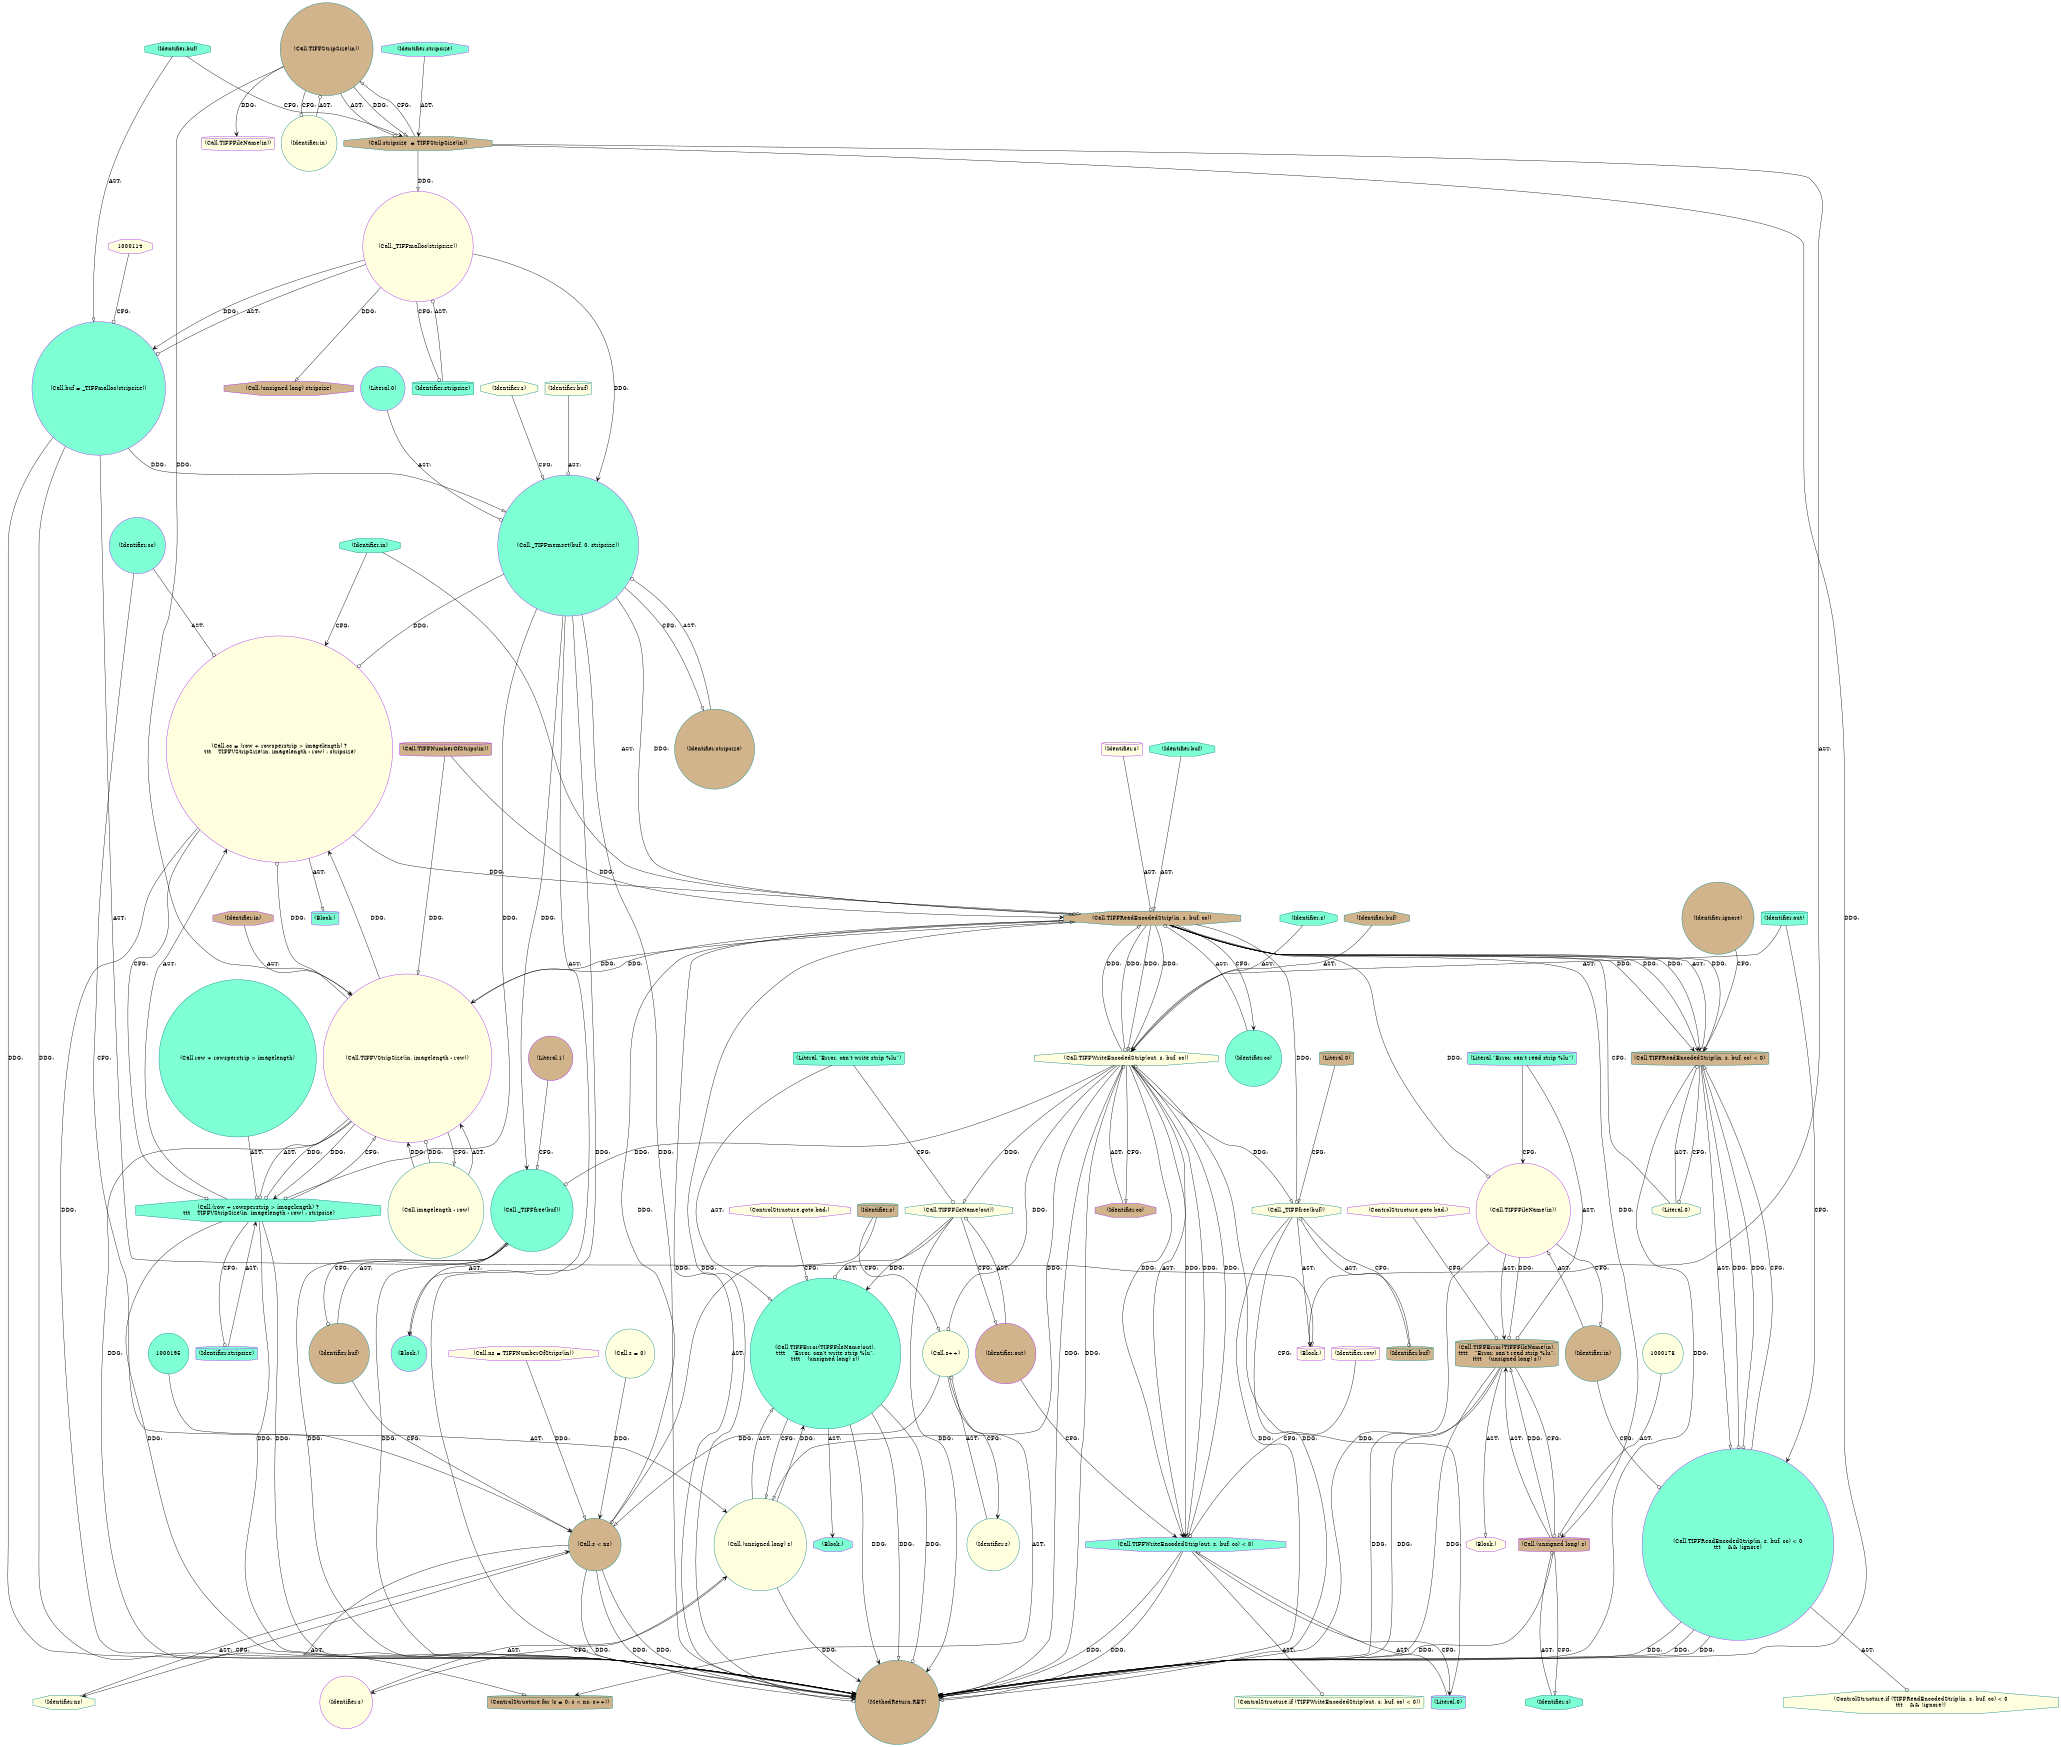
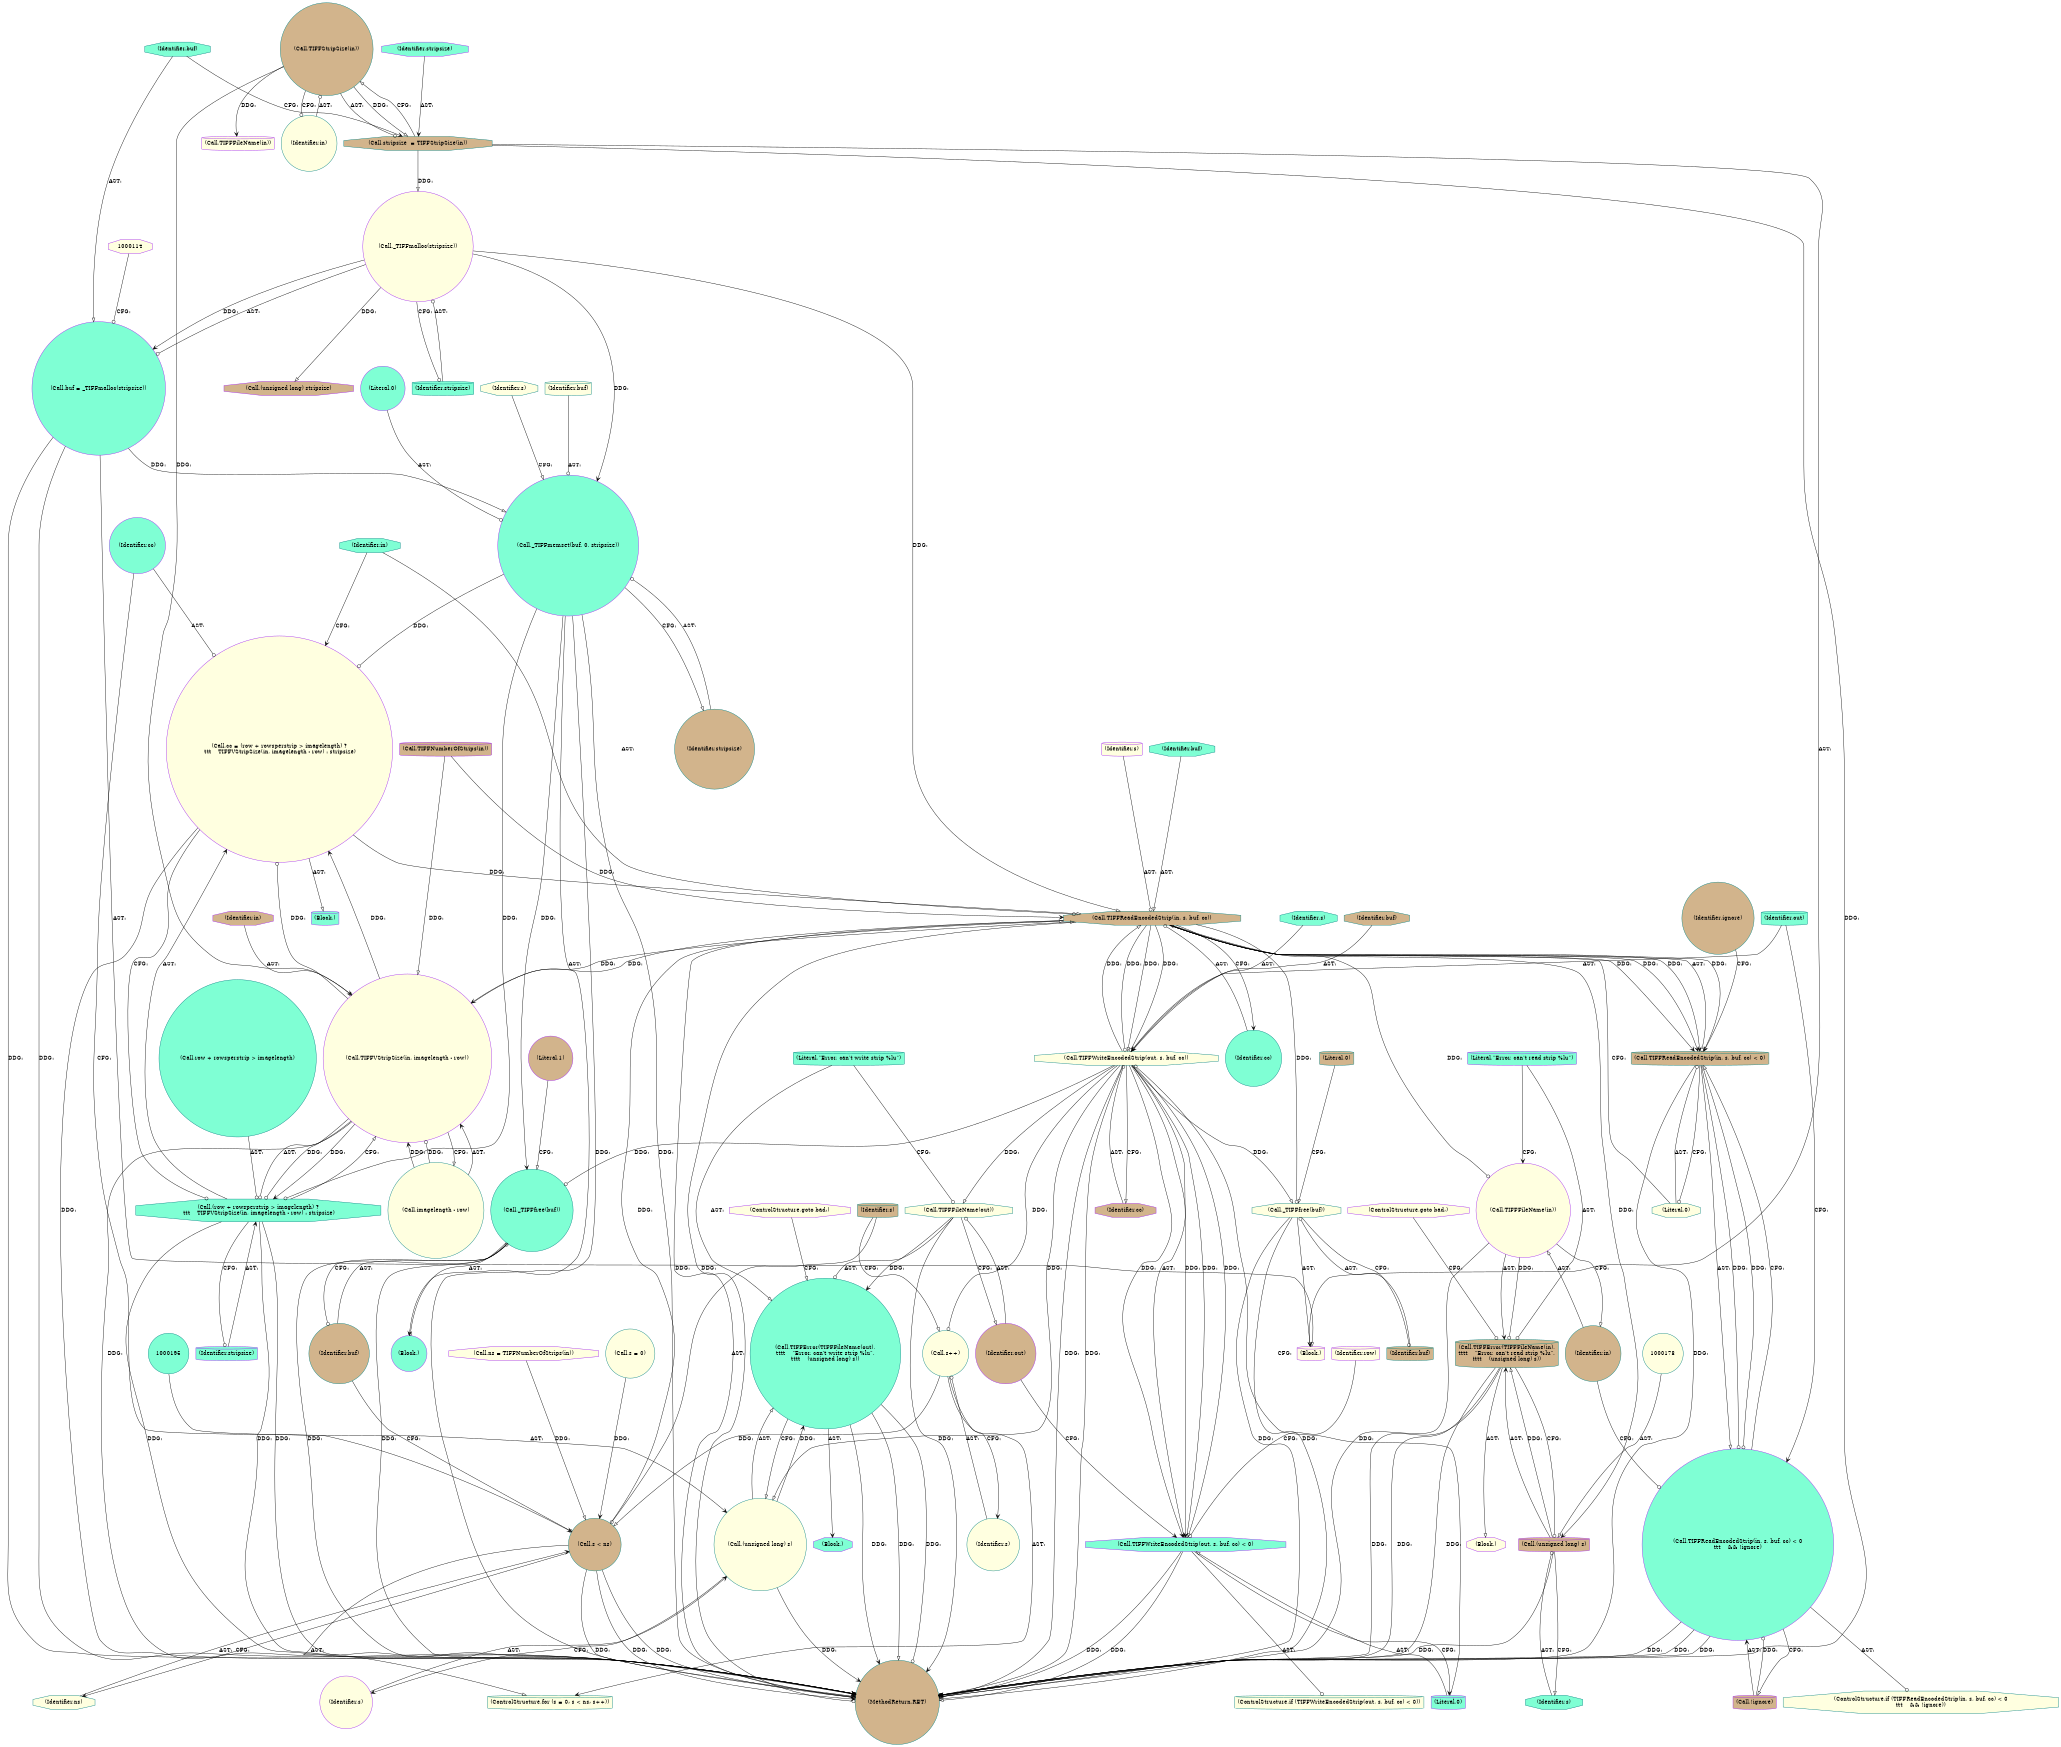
(723, 884) -> (913, 468)
(550, 1702) -> (550, 1702)
none -> (1755, 1702)
